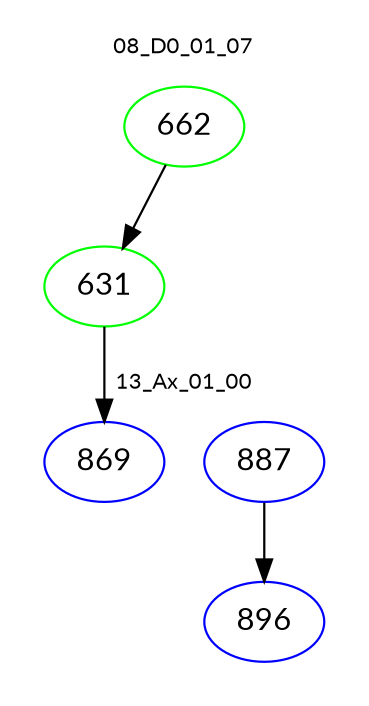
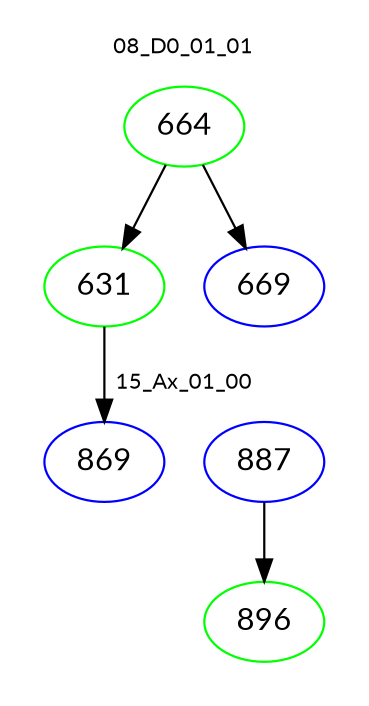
(184, 48) -> (184, 48)
(184, 127) -> (184, 127)
none -> (264, 286)
(184, 383) -> (184, 383)
(264, 622) -> (264, 622)
